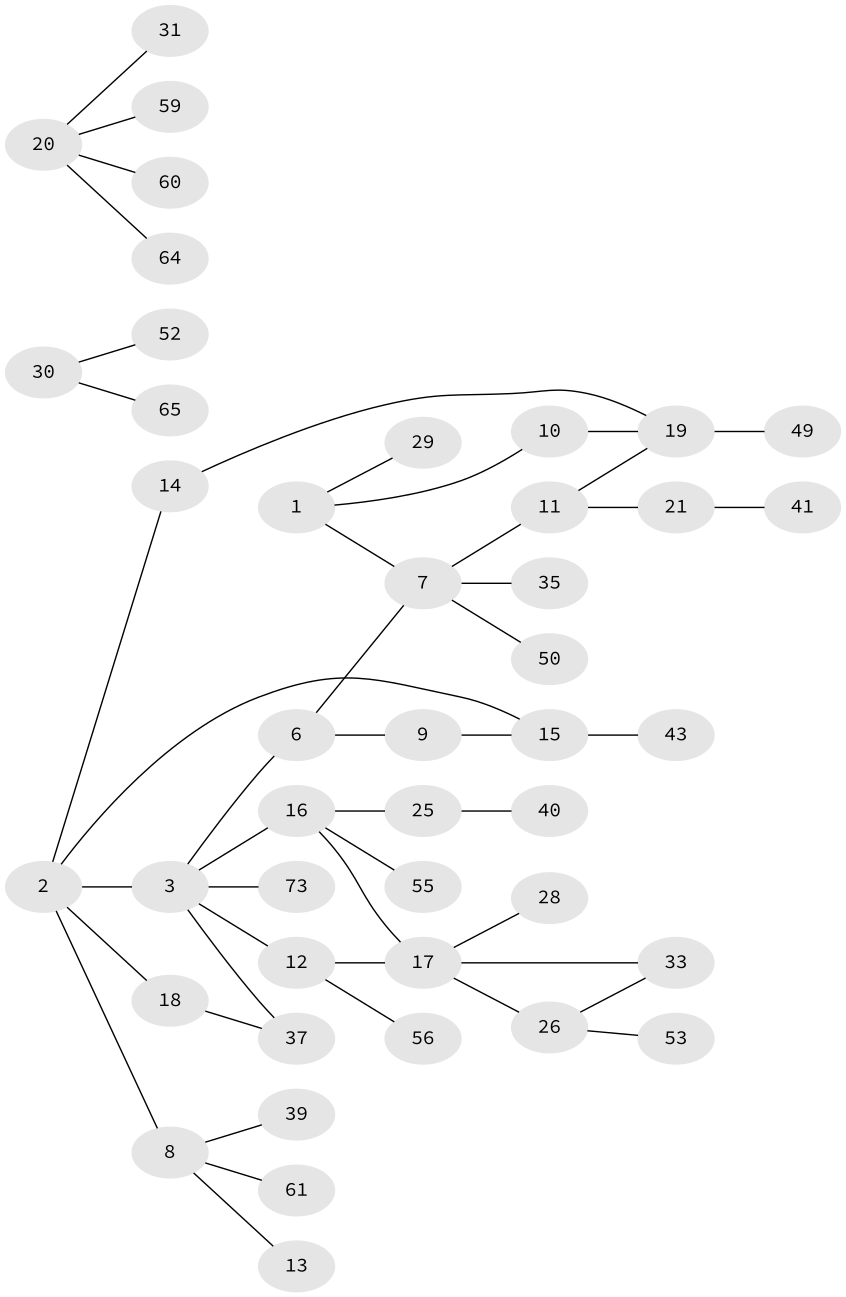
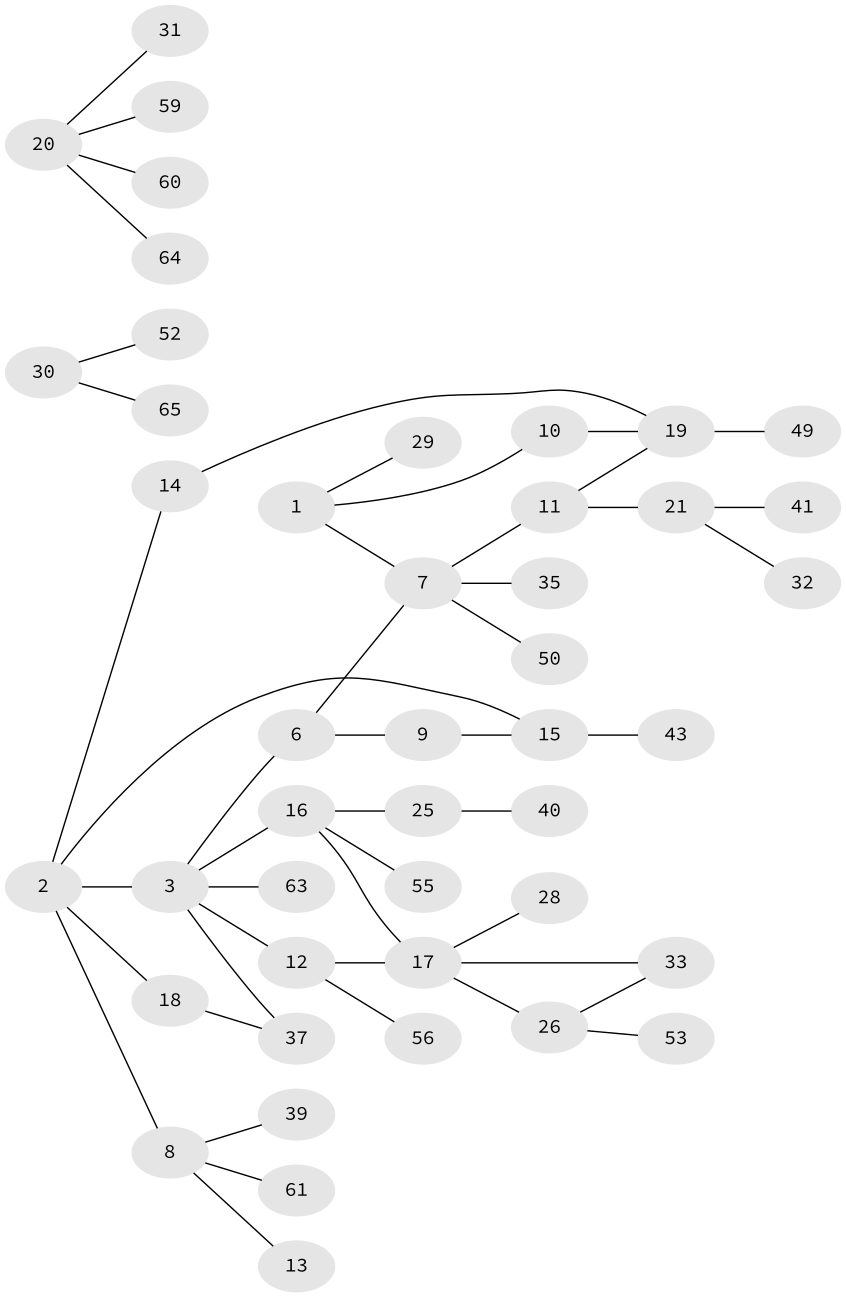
none -> (803, 583)
(297, 887) -> (297, 887)
